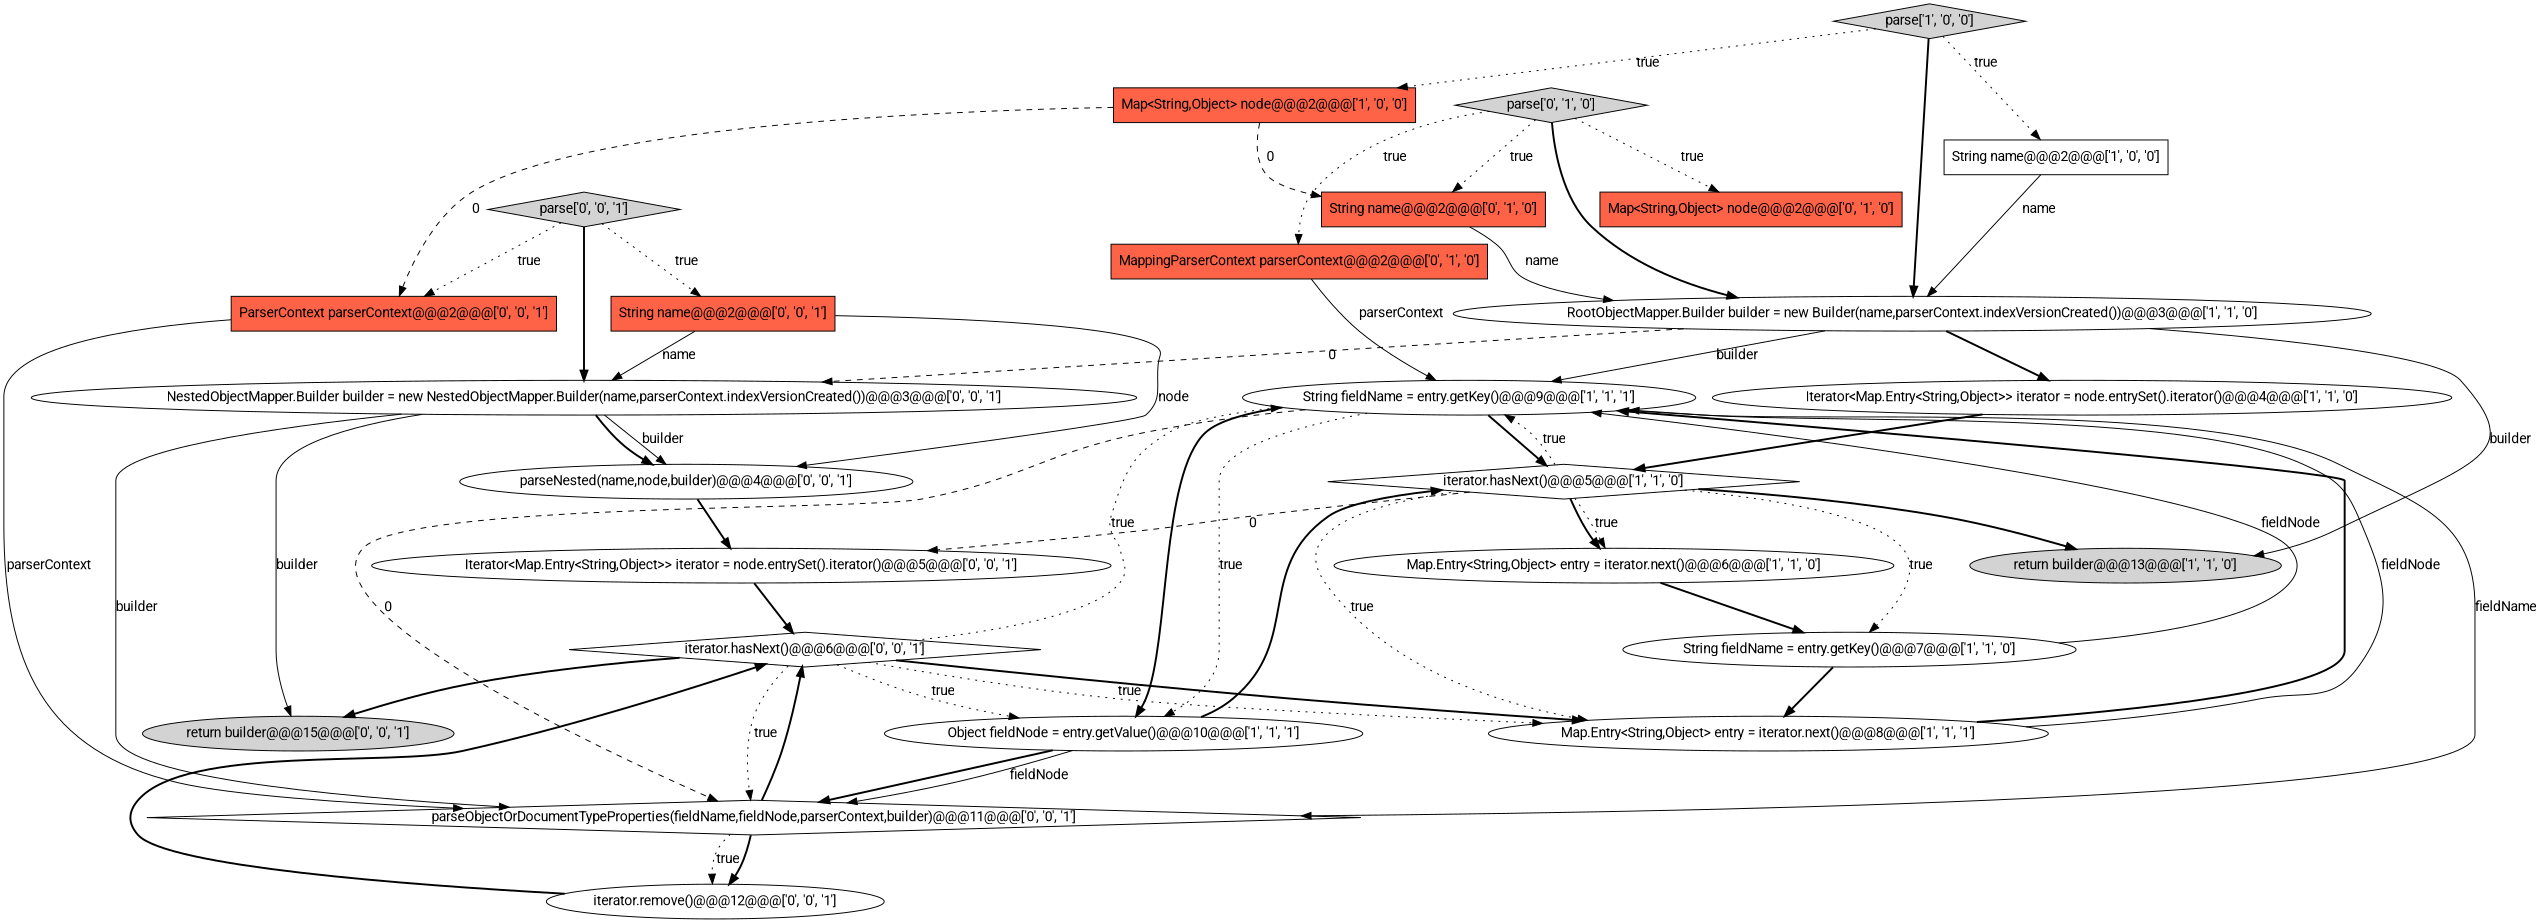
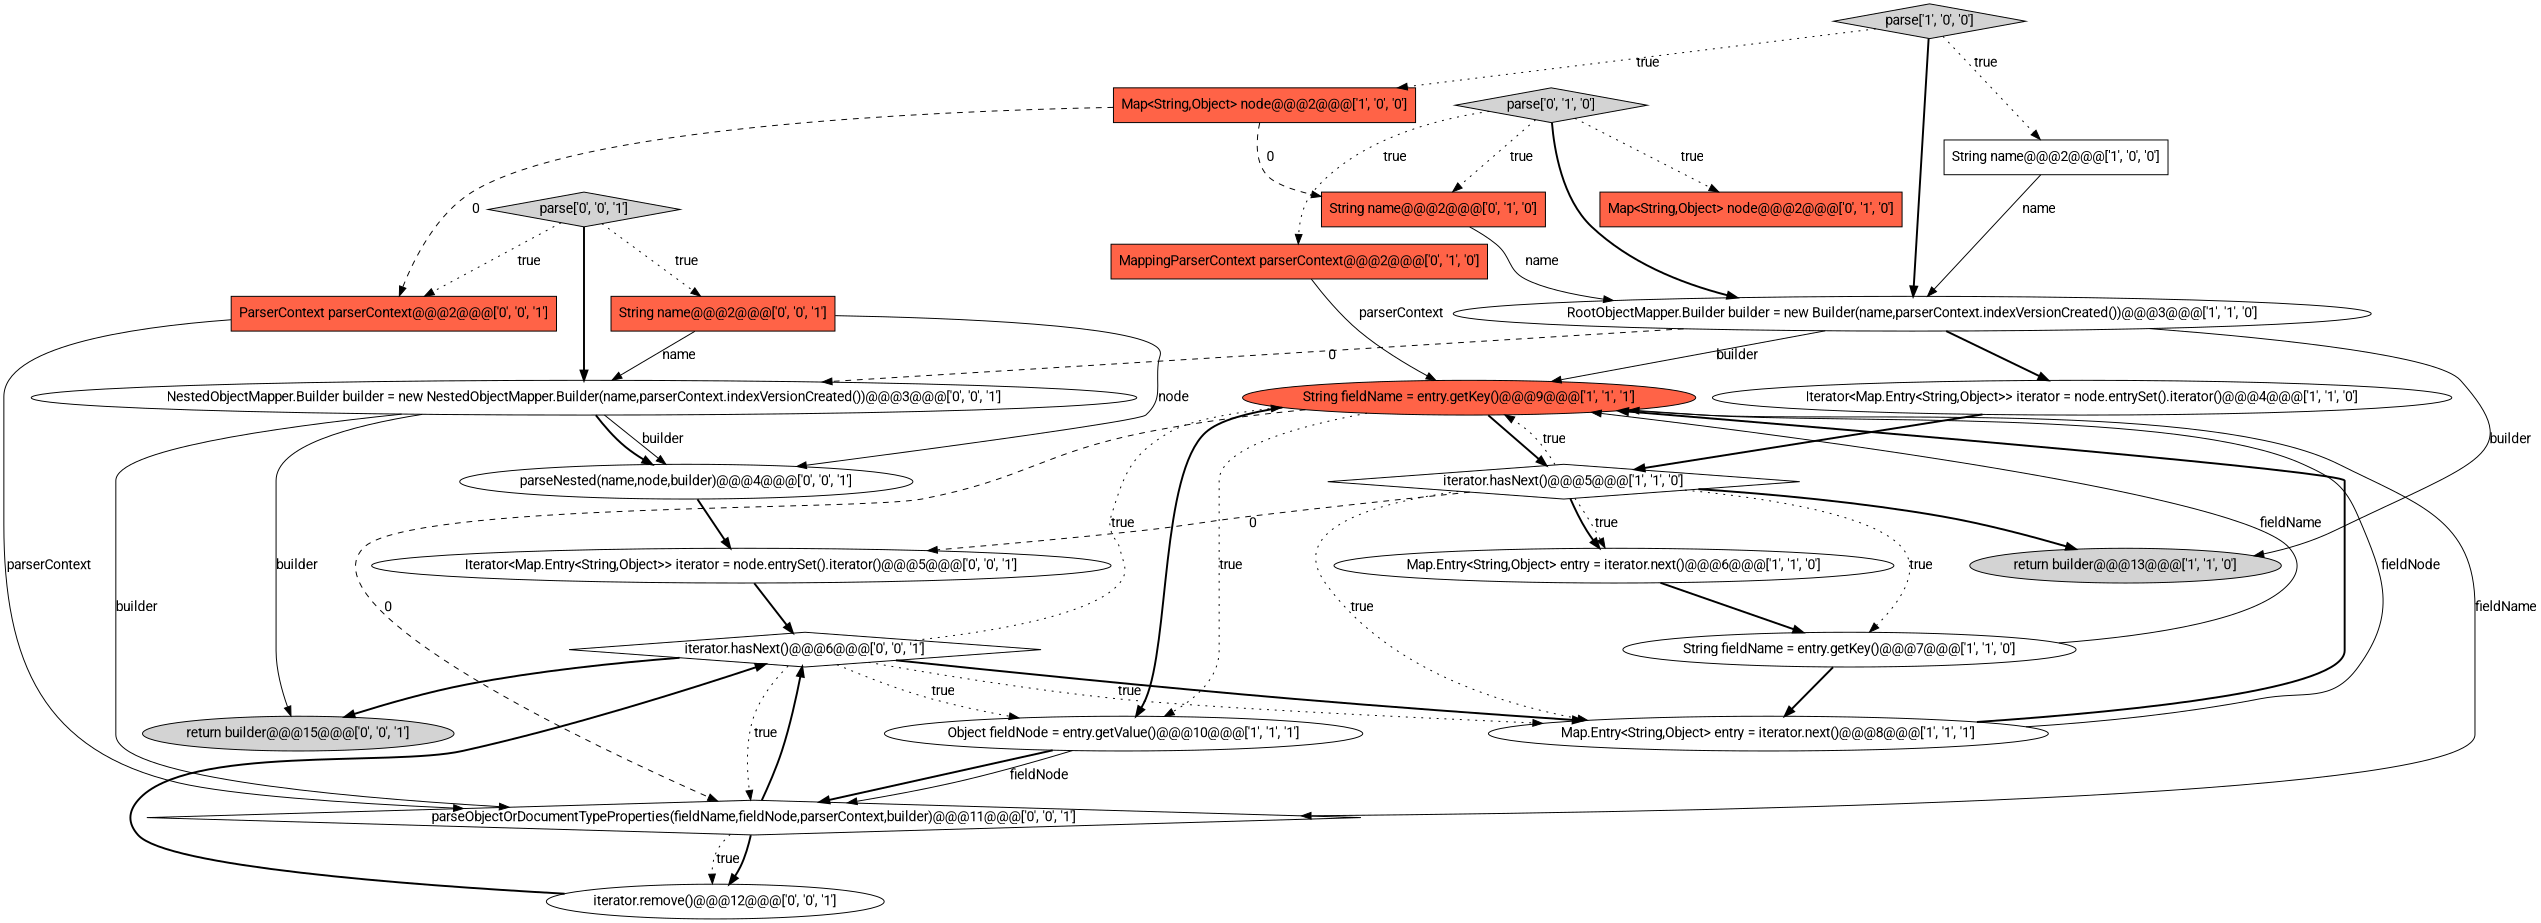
(1469, 398) -> (1469, 398)
(2291, 524) -> (2291, 524)
(1287, 572) -> none
